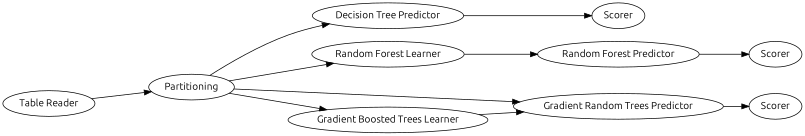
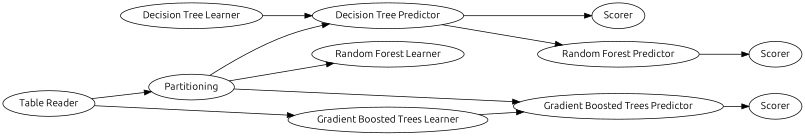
none -> (192, 16)
(497, 54) -> (499, 34)
(274, 101) -> (191, 110)
(618, 106) -> (618, 106)
